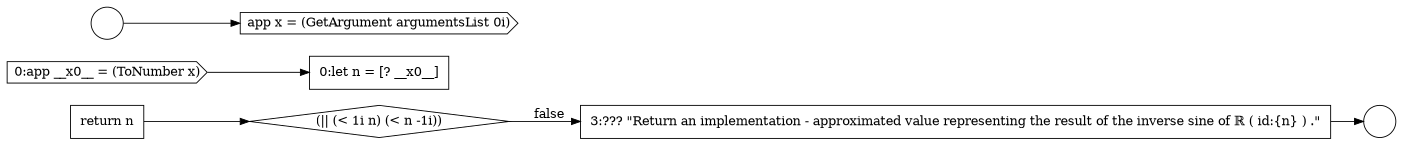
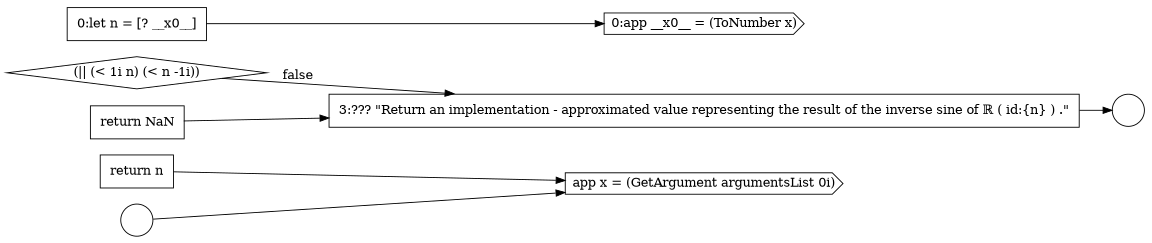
(254, 72) -> (401, 24)
(192, 121) -> (365, 176)
none -> (137, 122)
